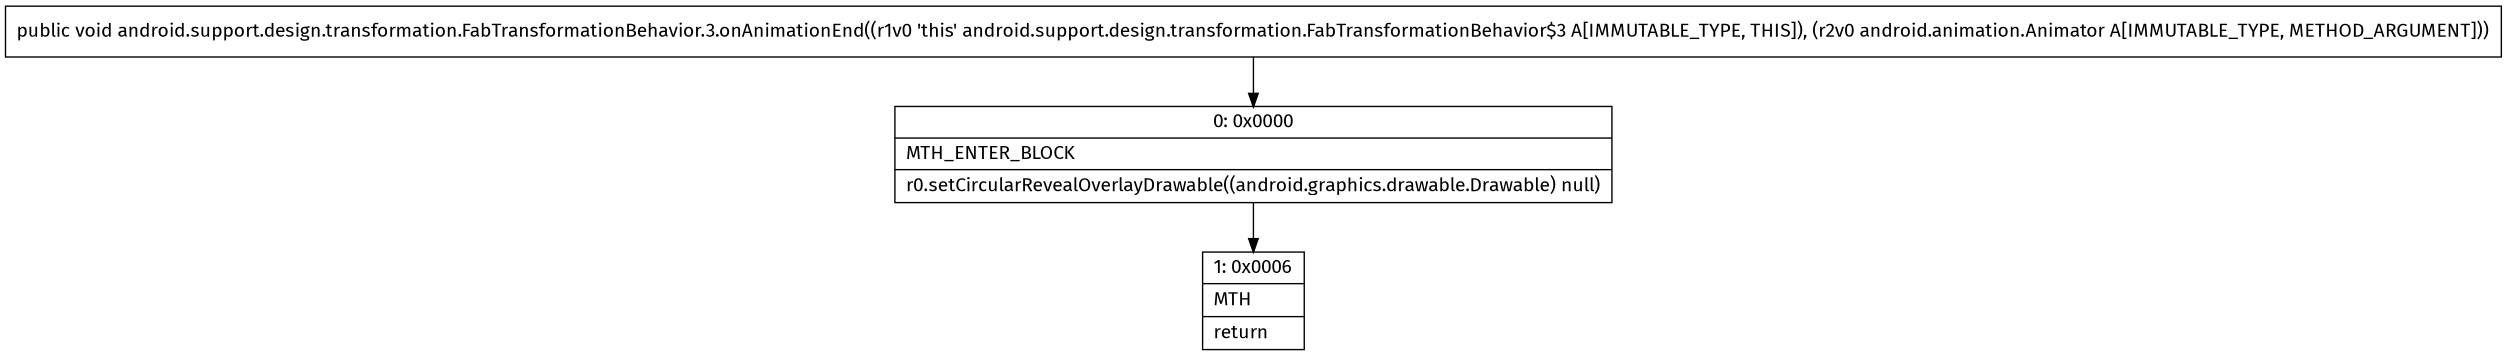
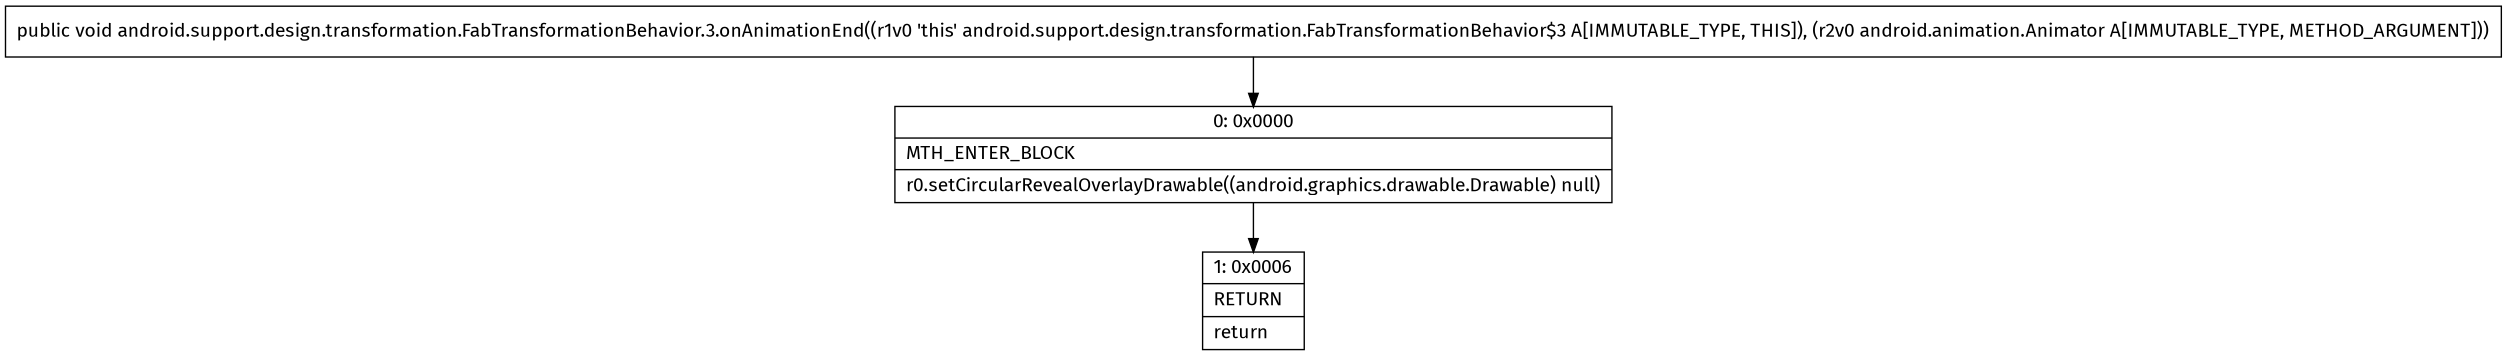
(1233, 299) -> (1249, 299)
